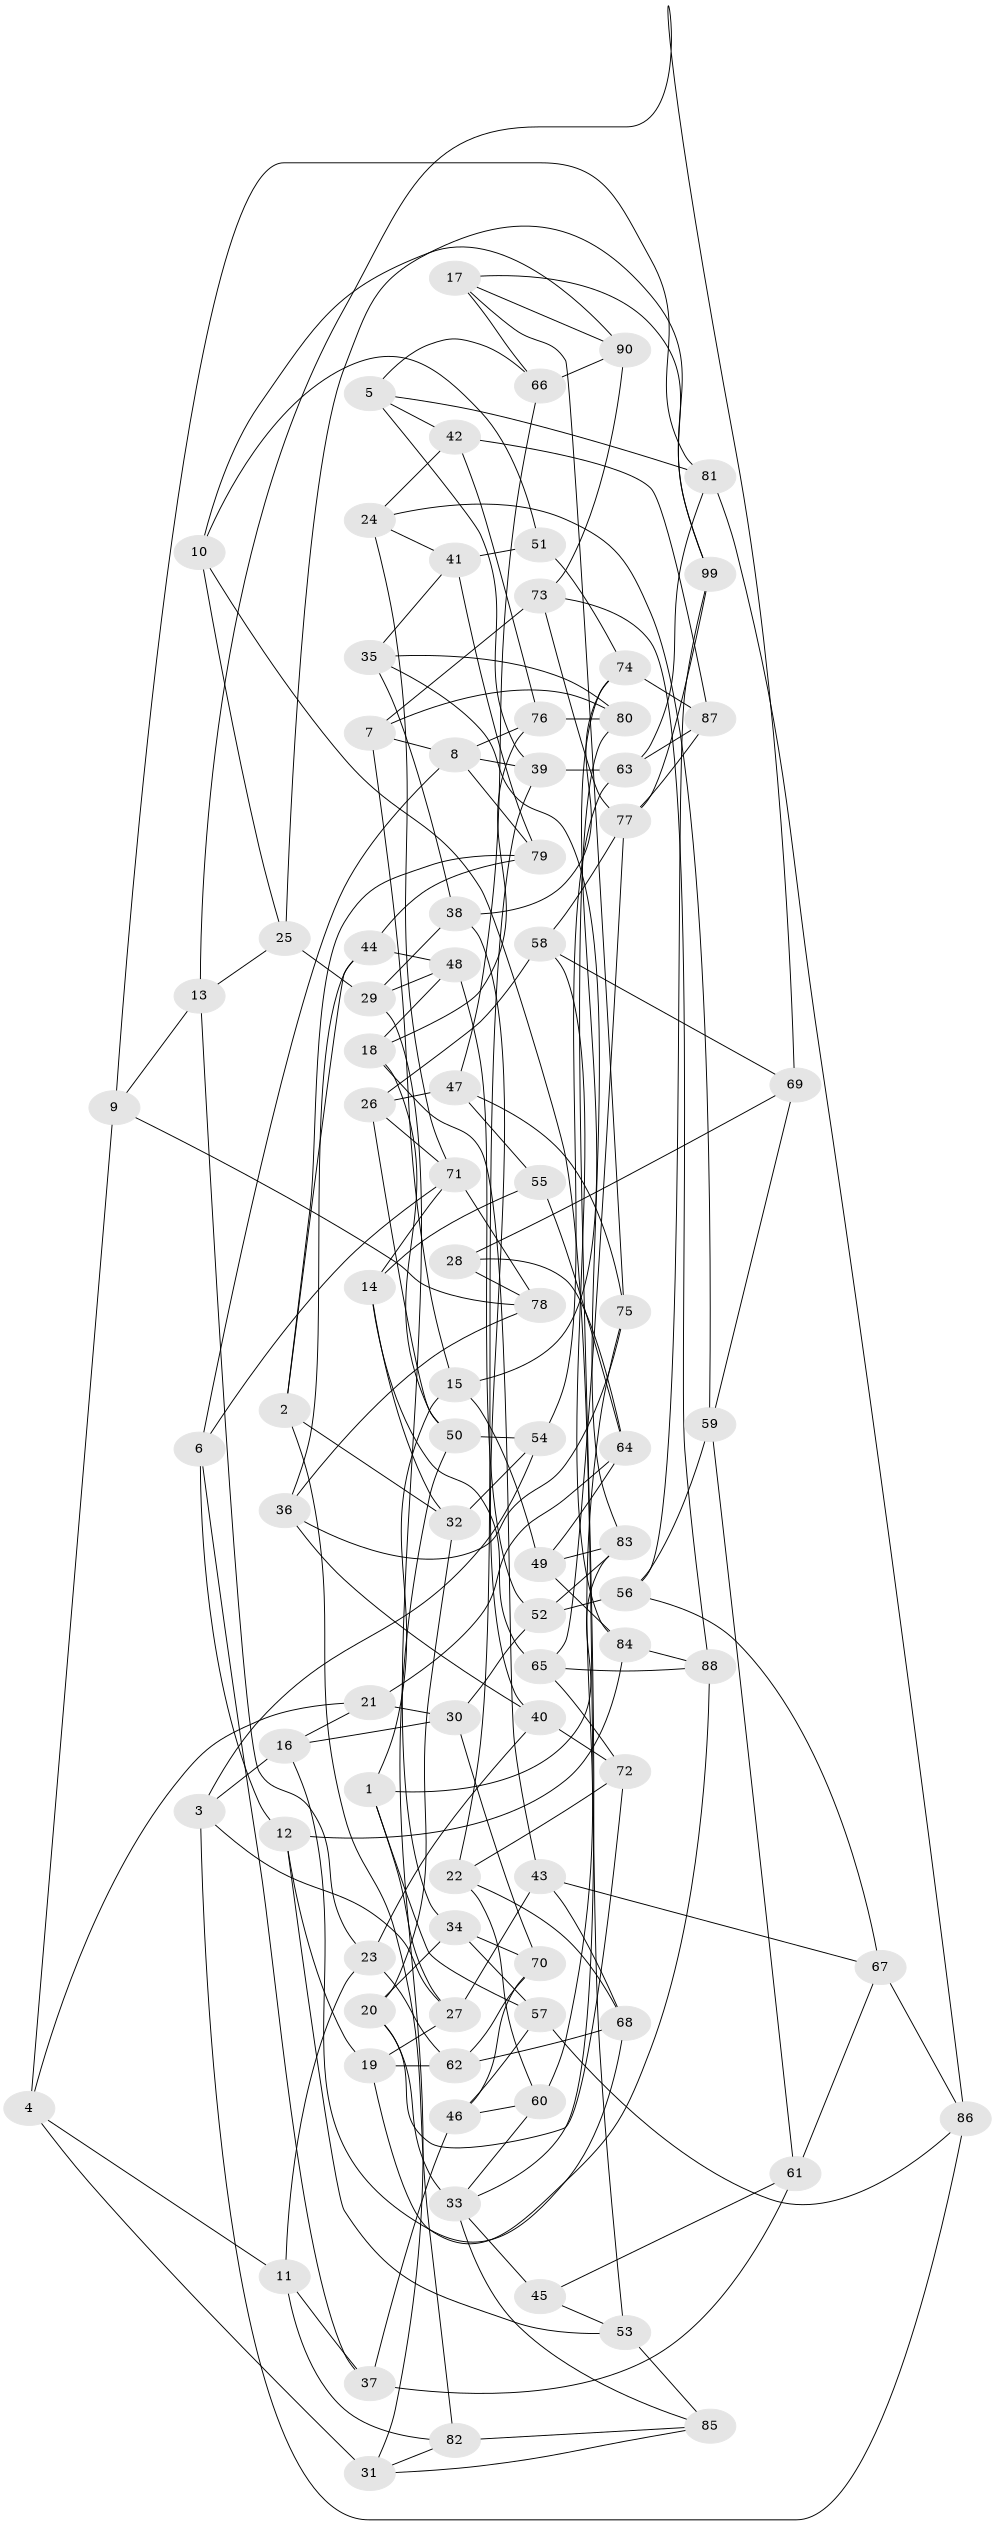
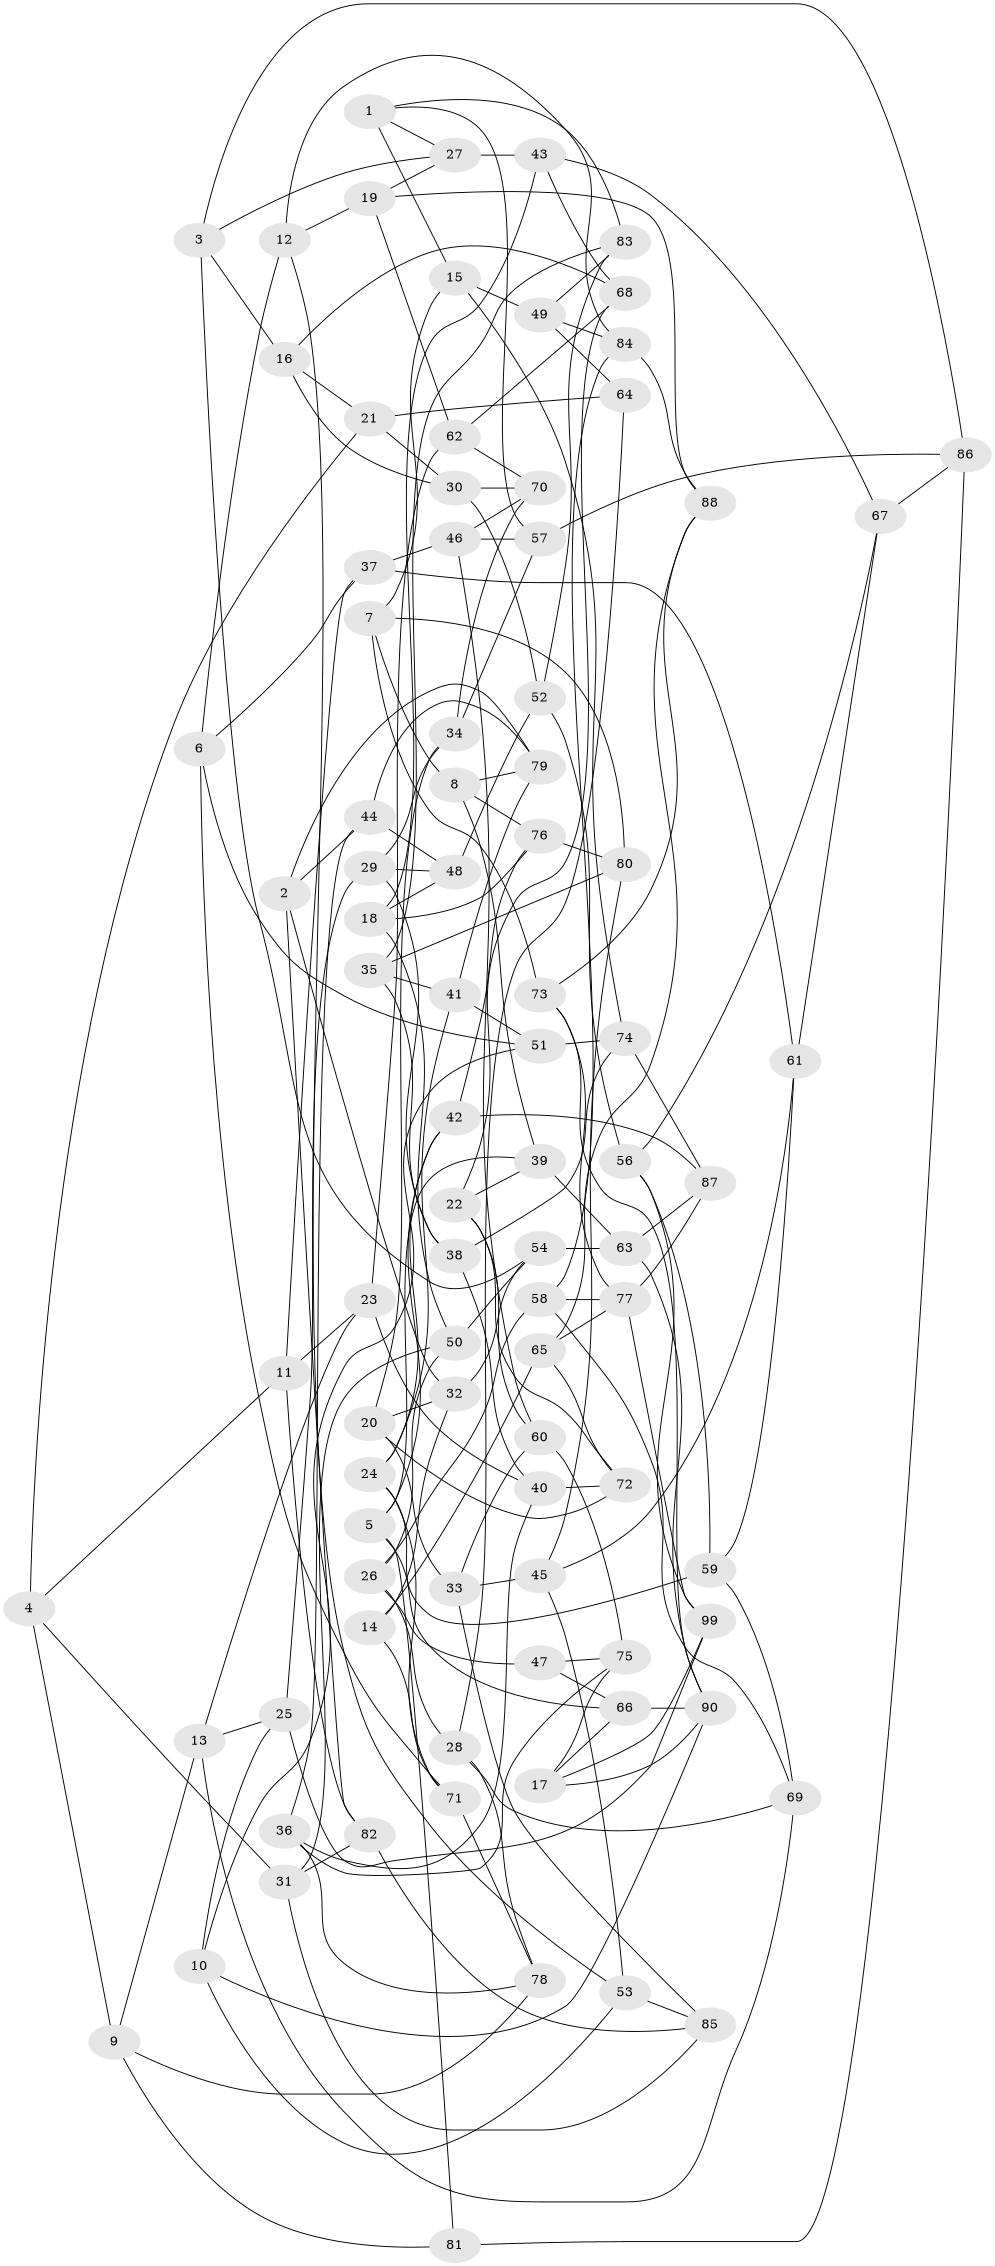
(675, 627) -> (677, 1475)
(281, 1083) -> (277, 944)
(405, 1133) -> (419, 1692)
(540, 1182) -> none
(589, 1485) -> (591, 1222)
